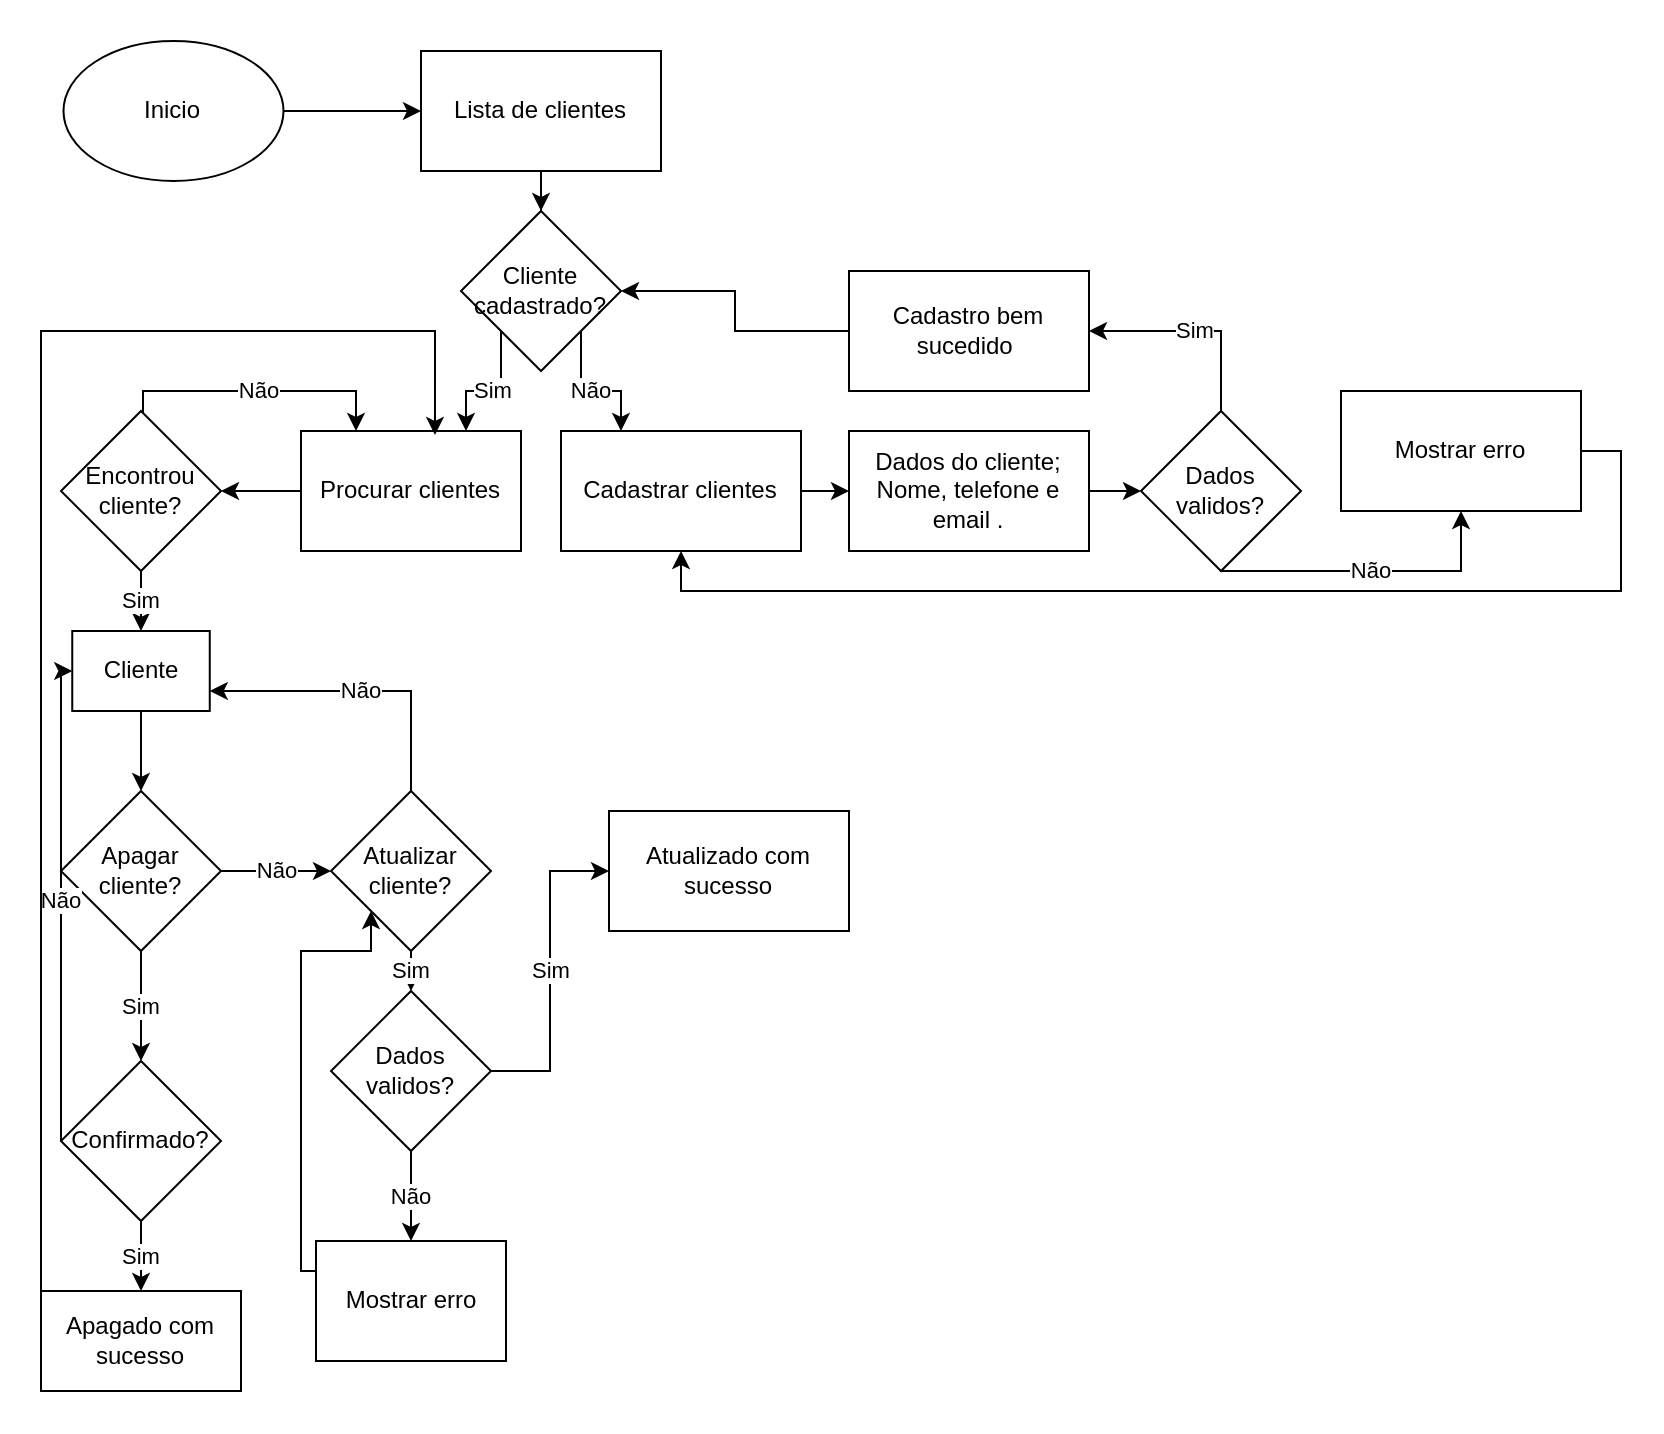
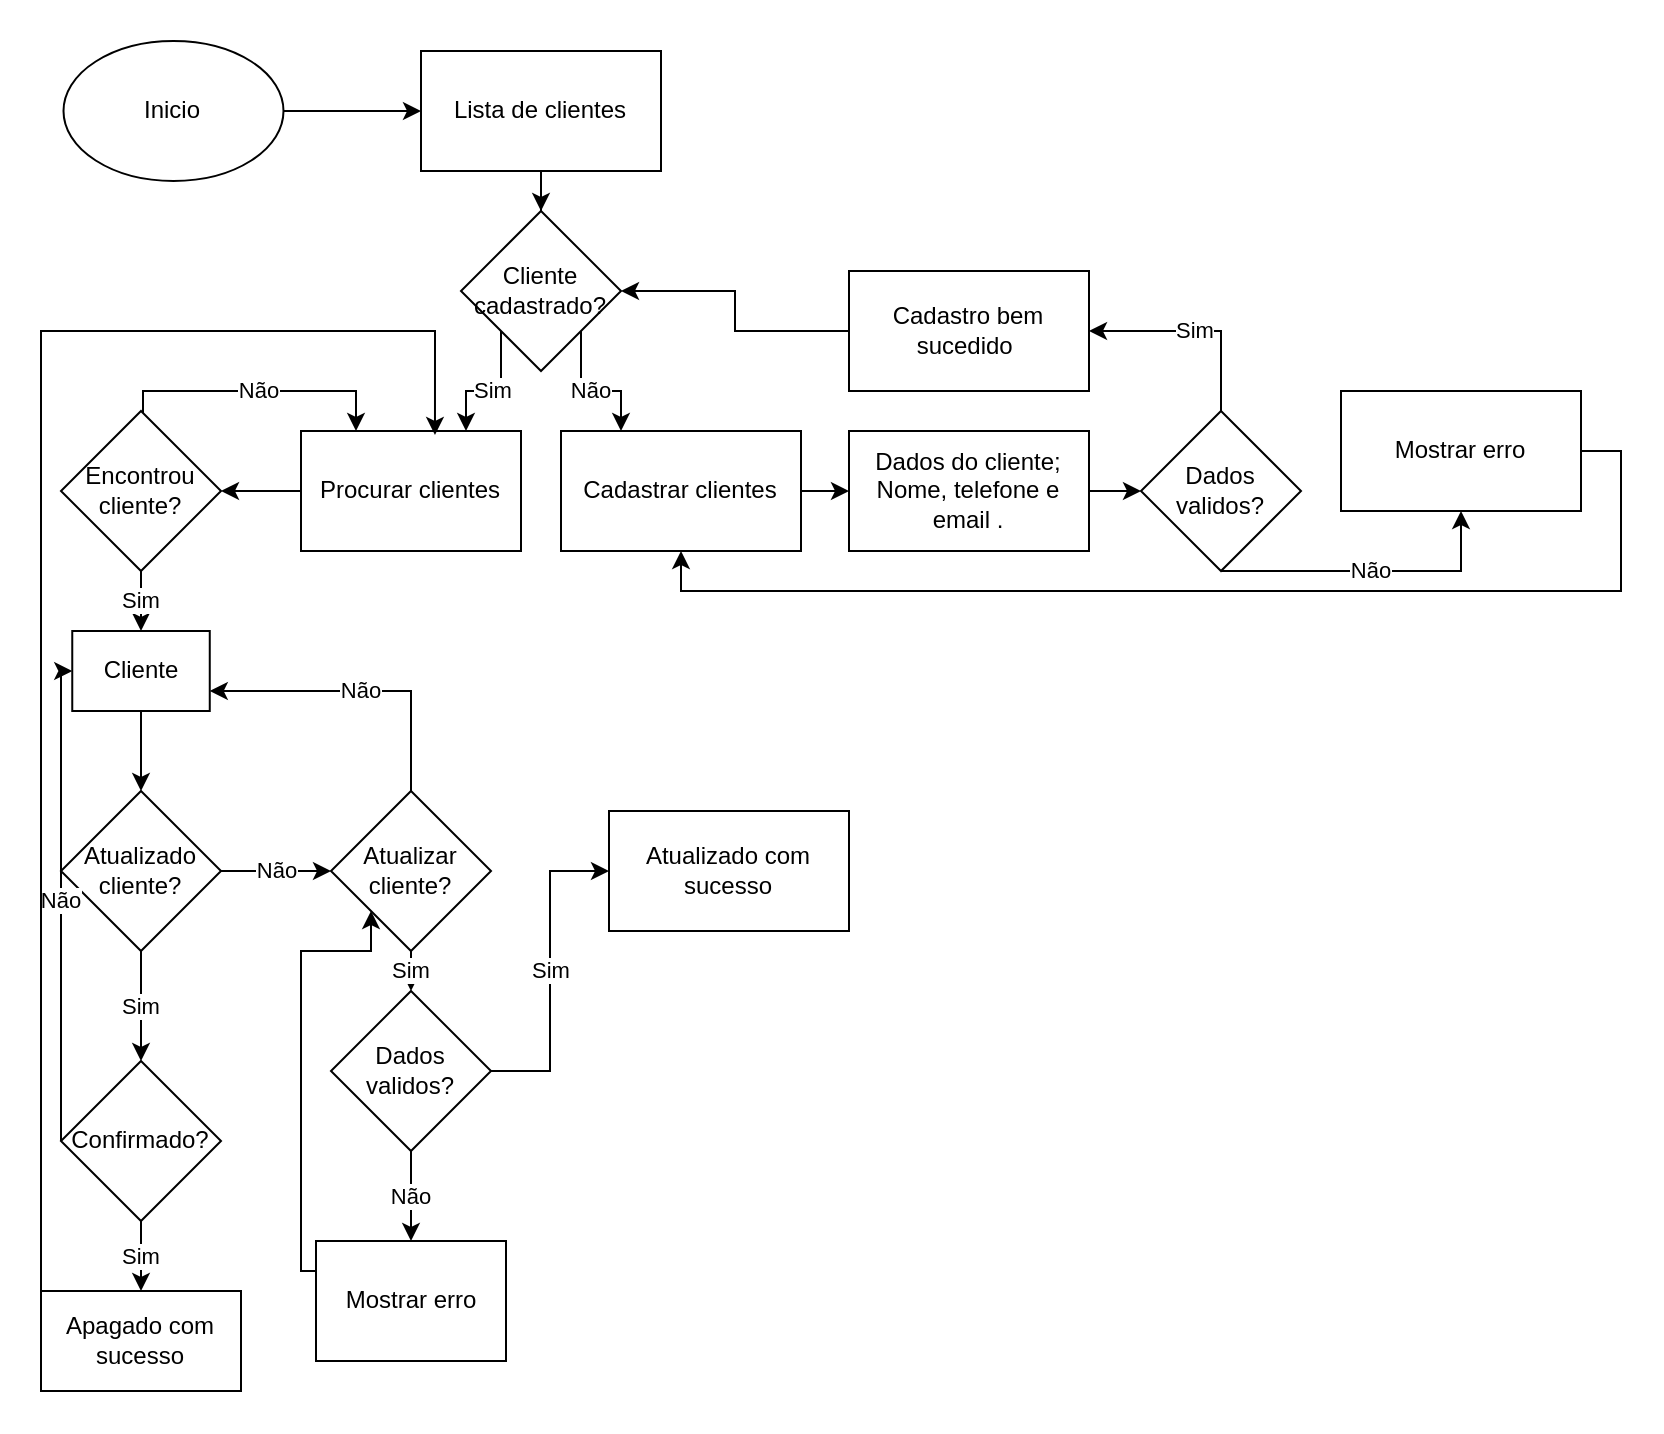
(141, 871) -> (141, 871)
